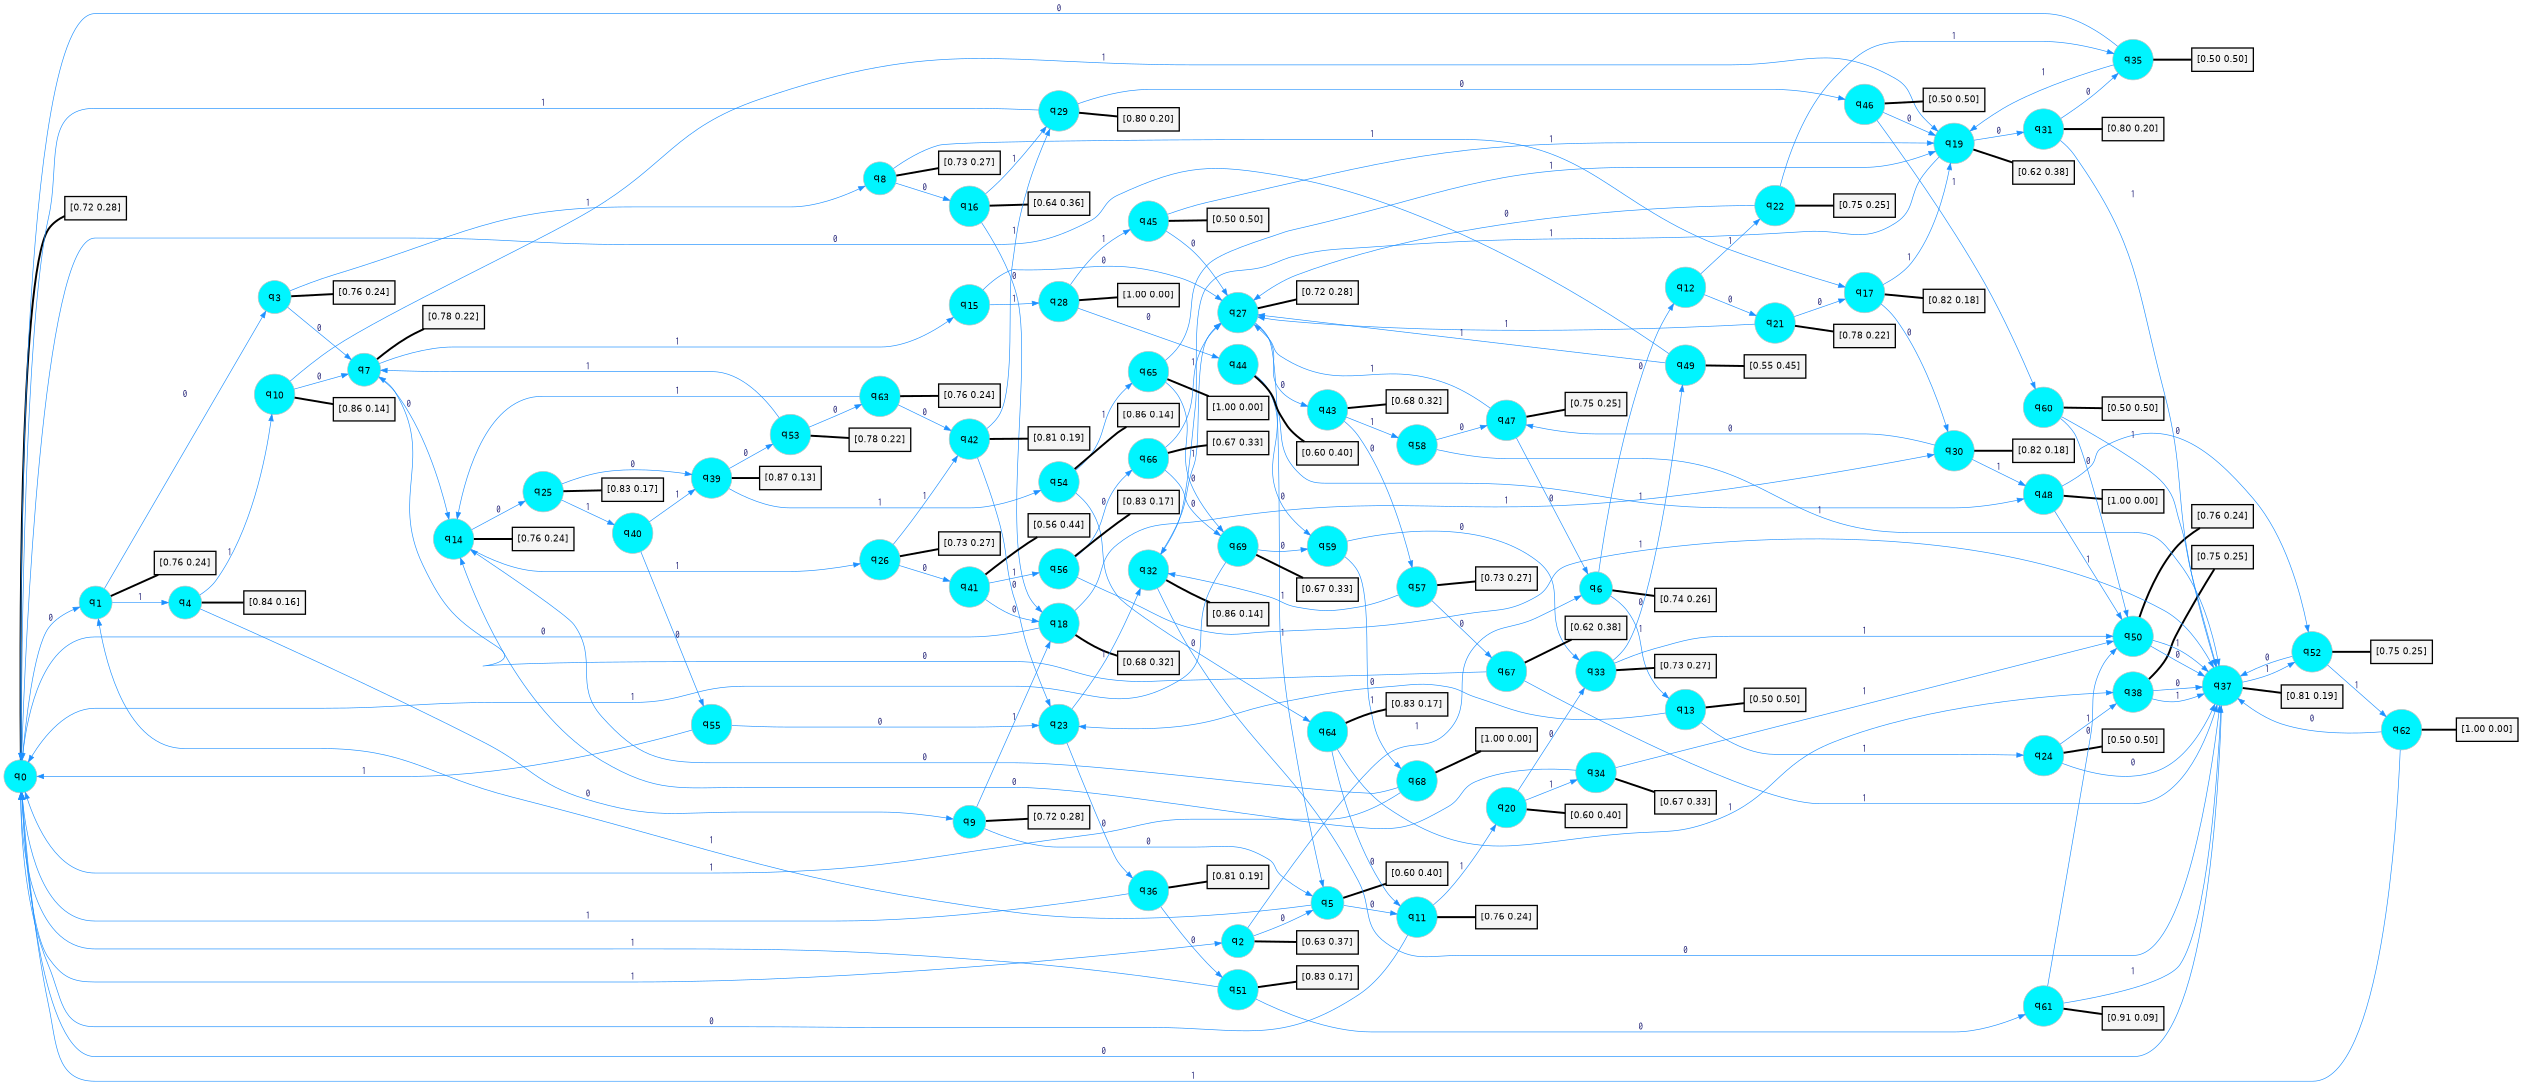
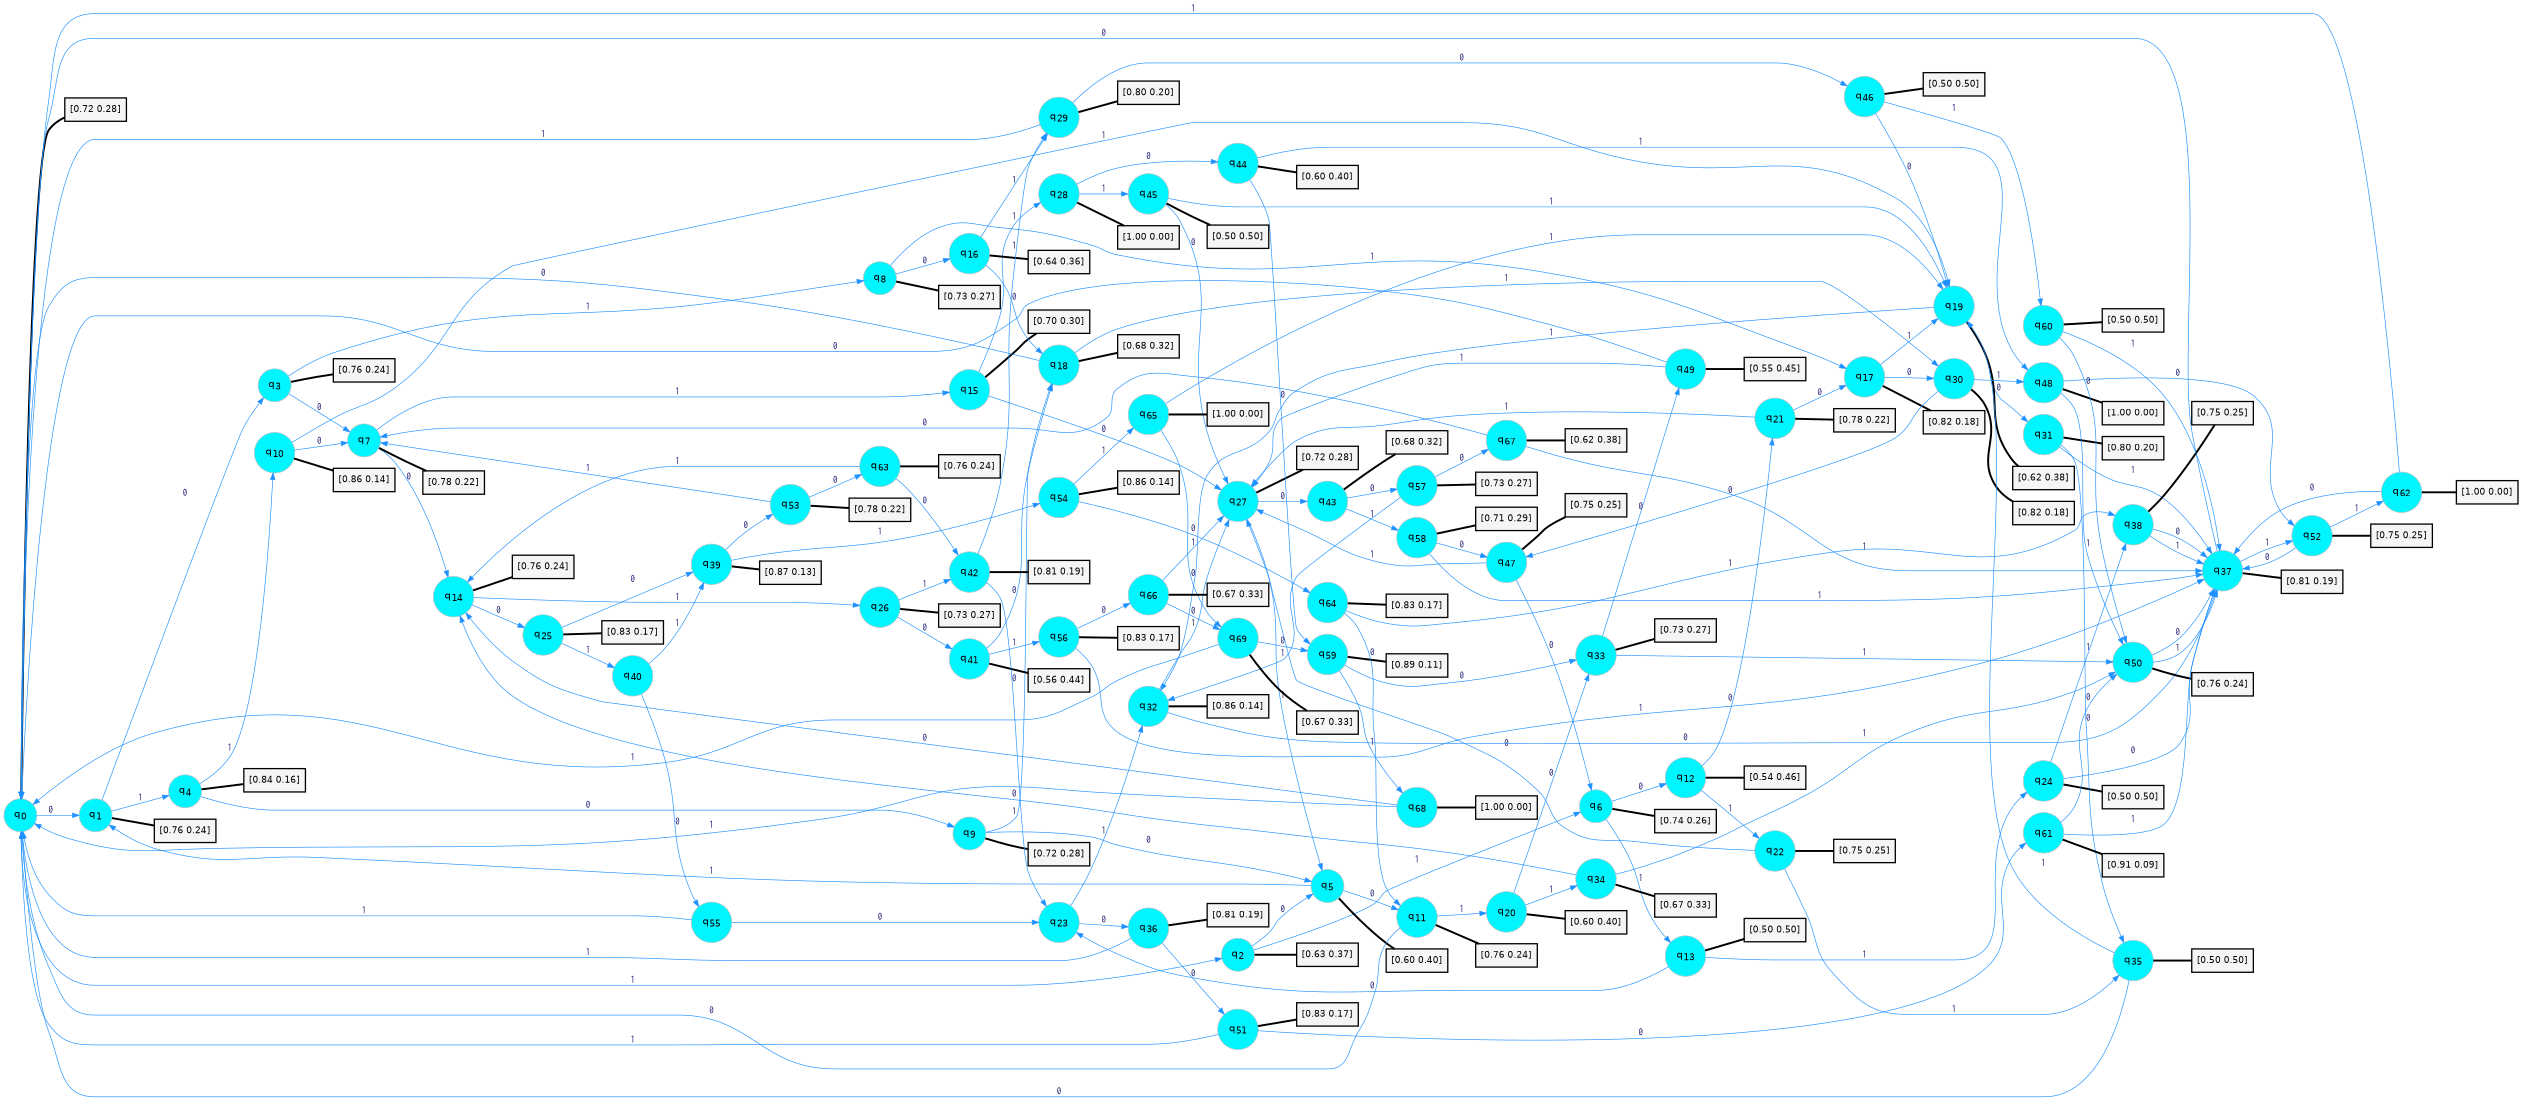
none -> (1059, 322)
none -> (1506, 519)
none -> (1417, 665)
none -> (1775, 778)
